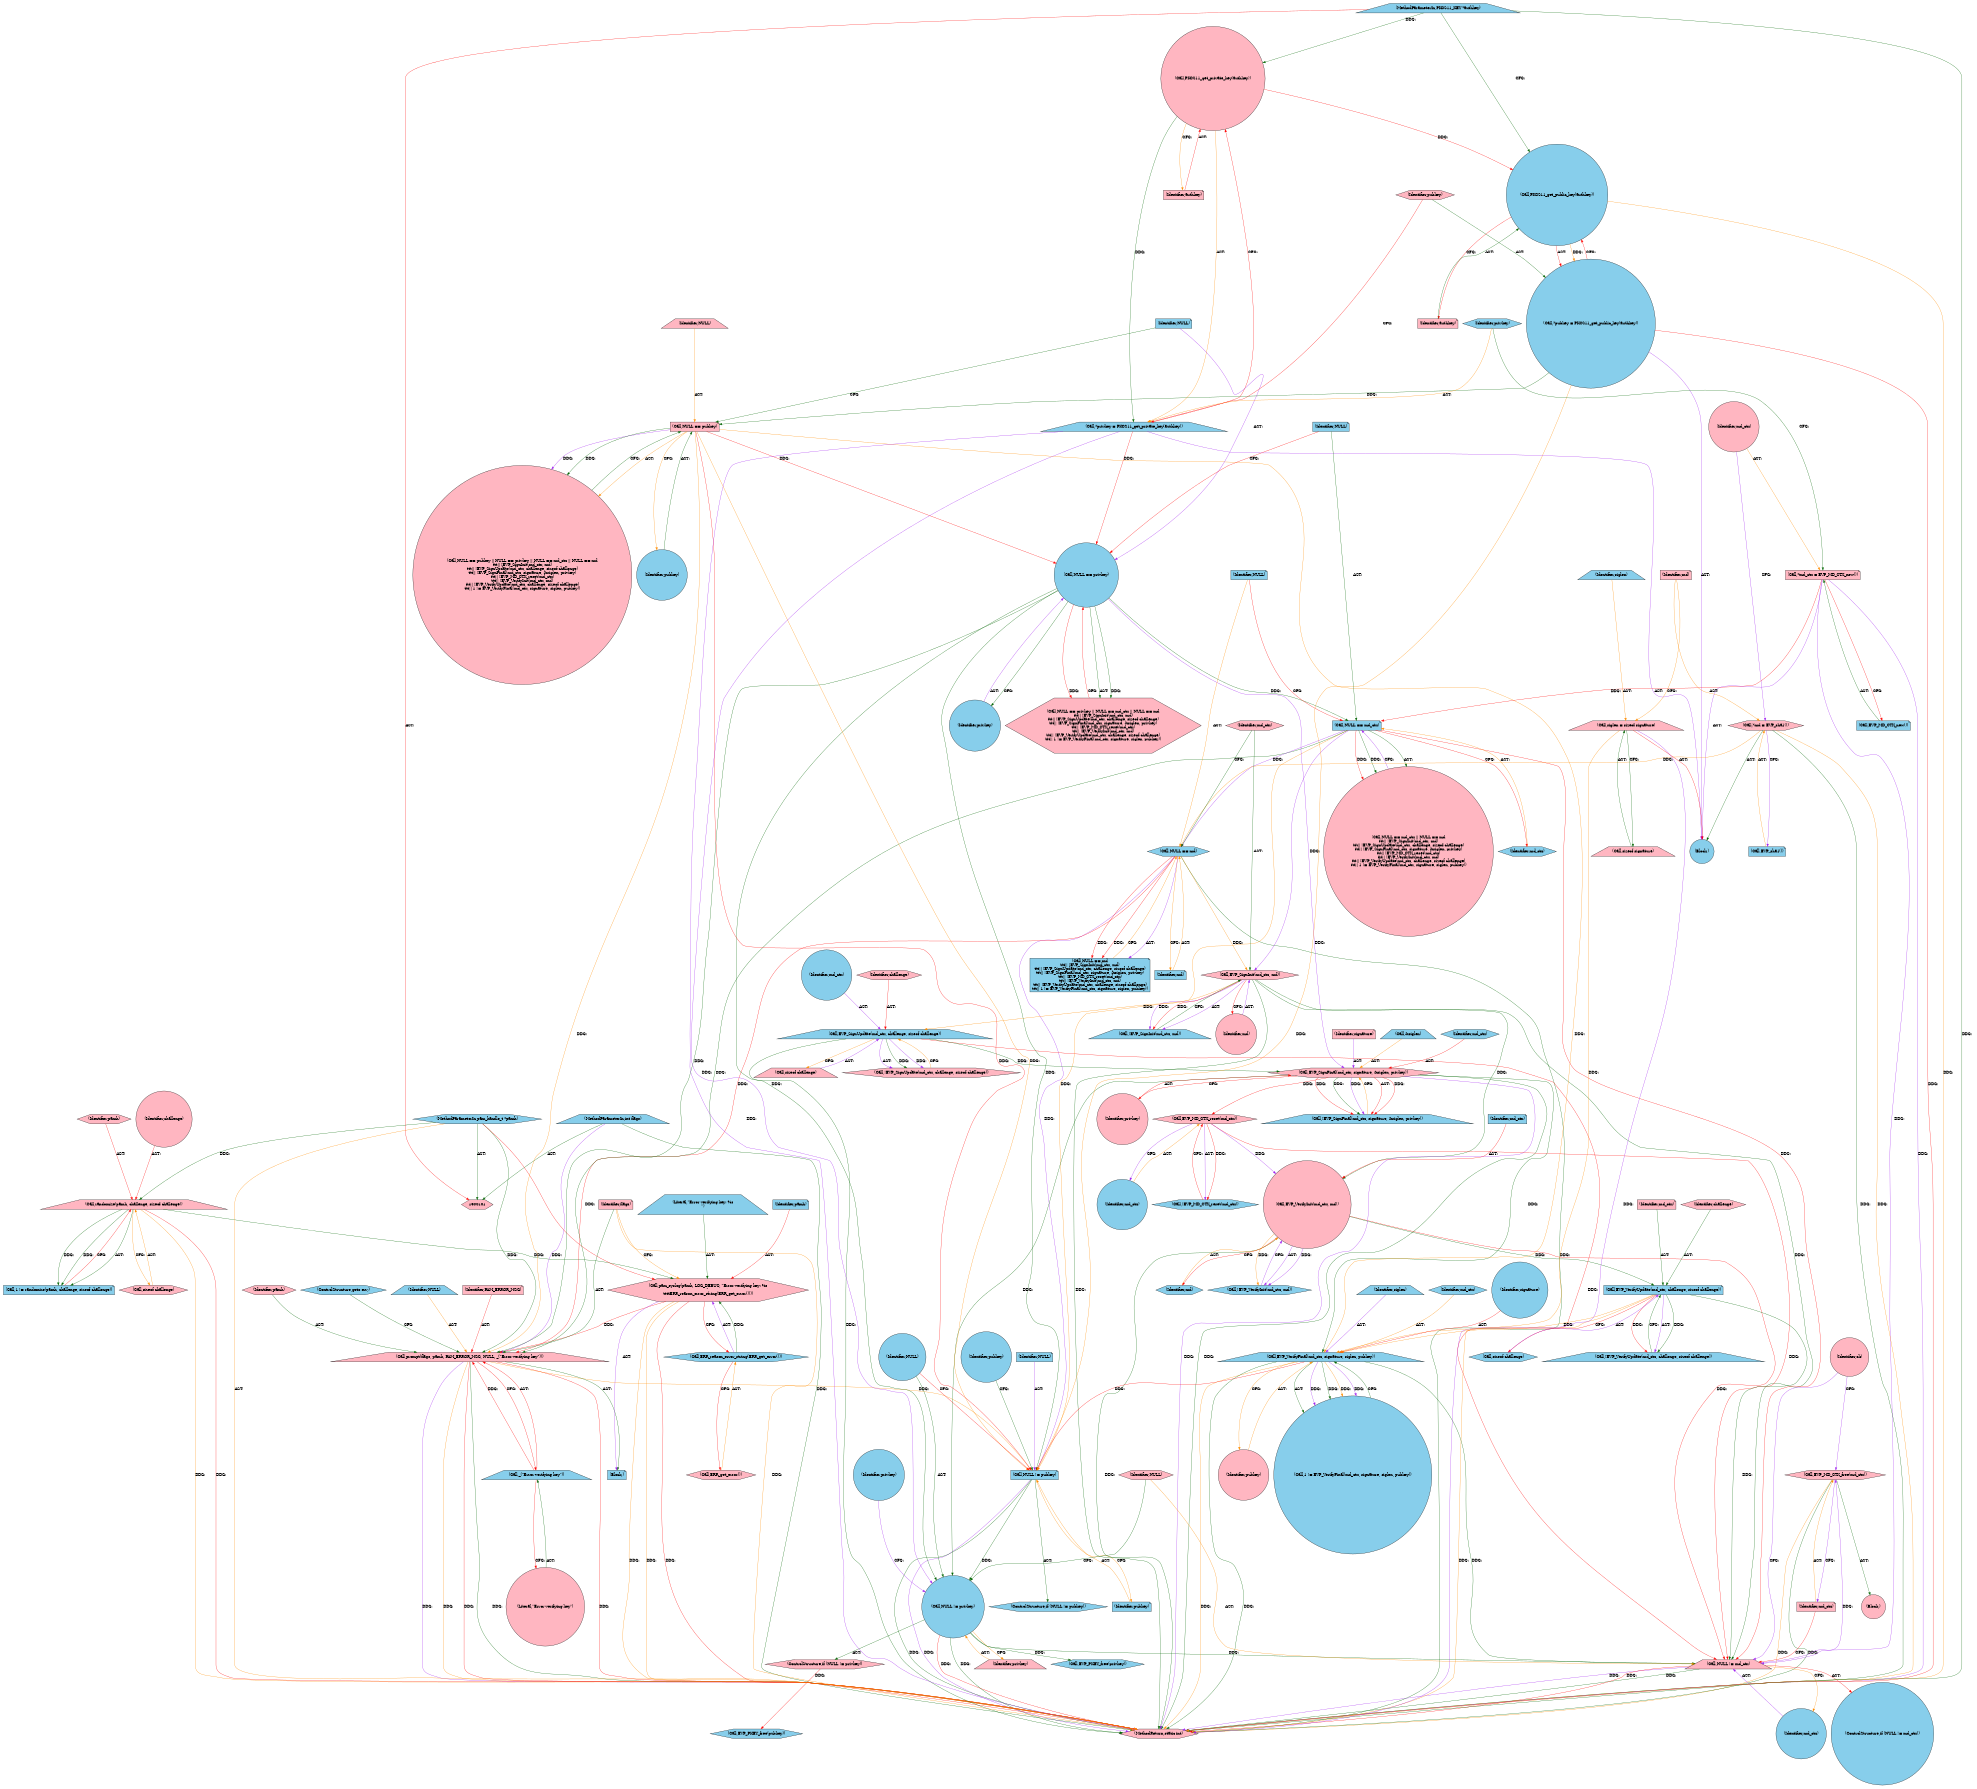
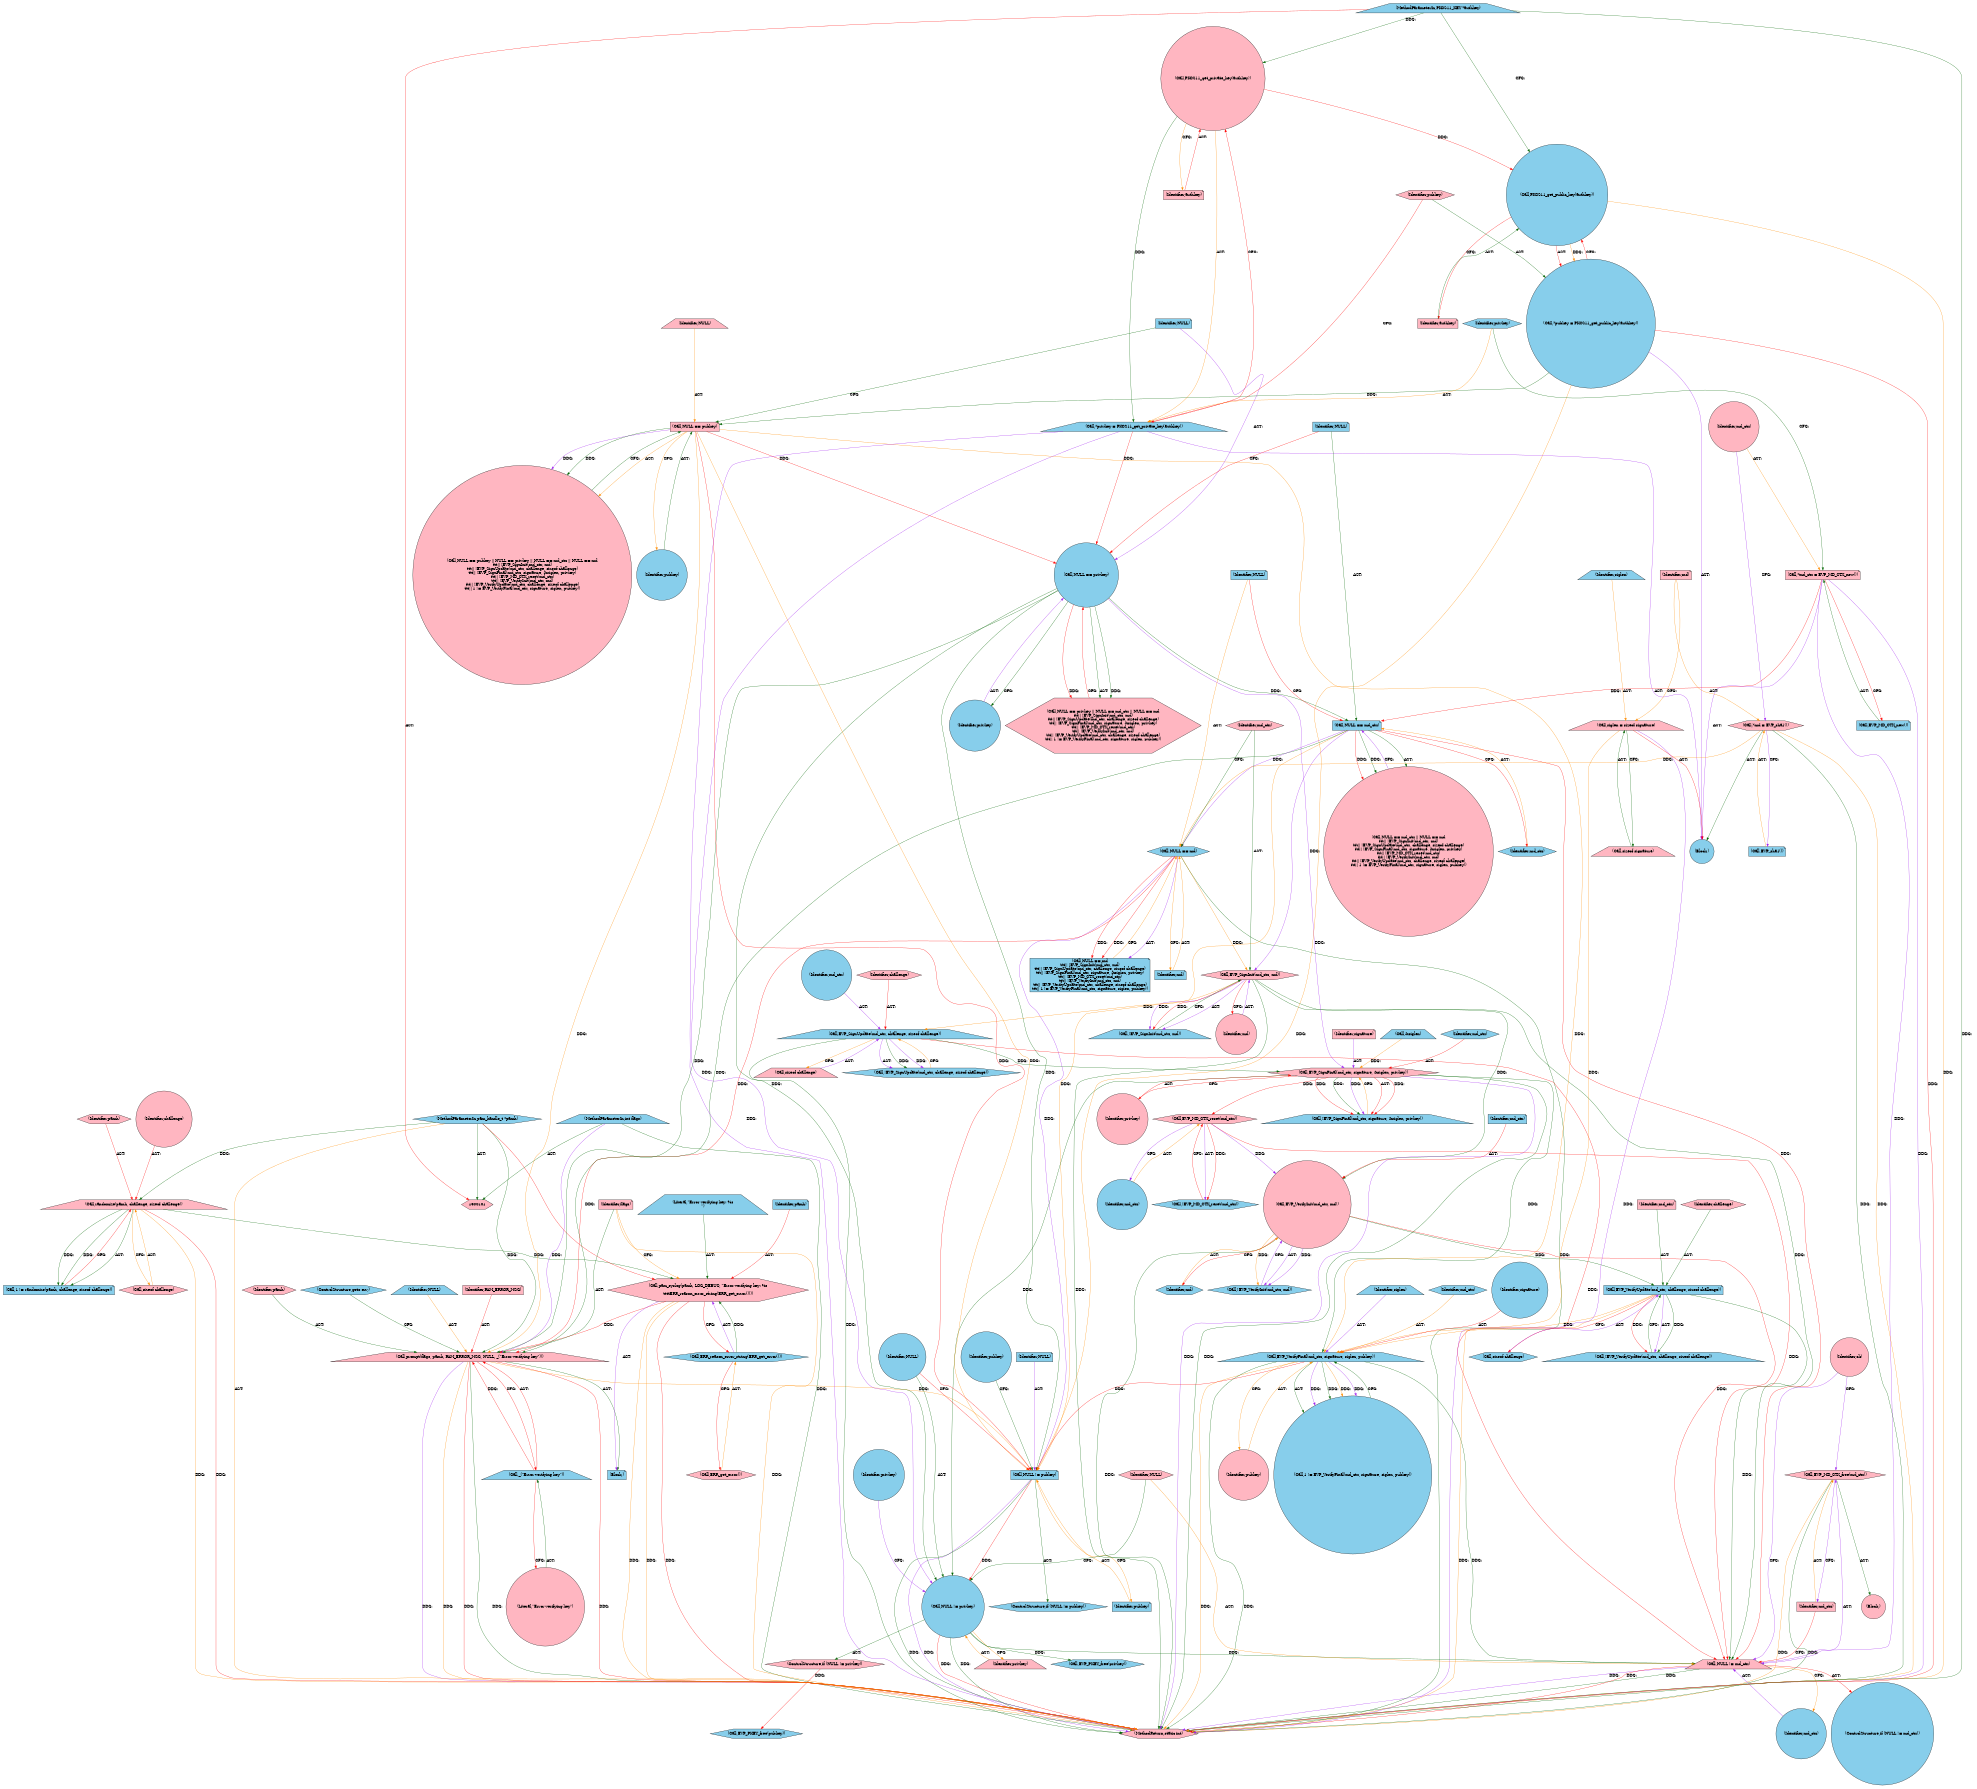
(1376, 1061) -> (1376, 1061)
(931, 1073) -> (931, 1073)
(1001, 1529) -> (1001, 1529)
(1848, 1607) -> (1848, 1607)
